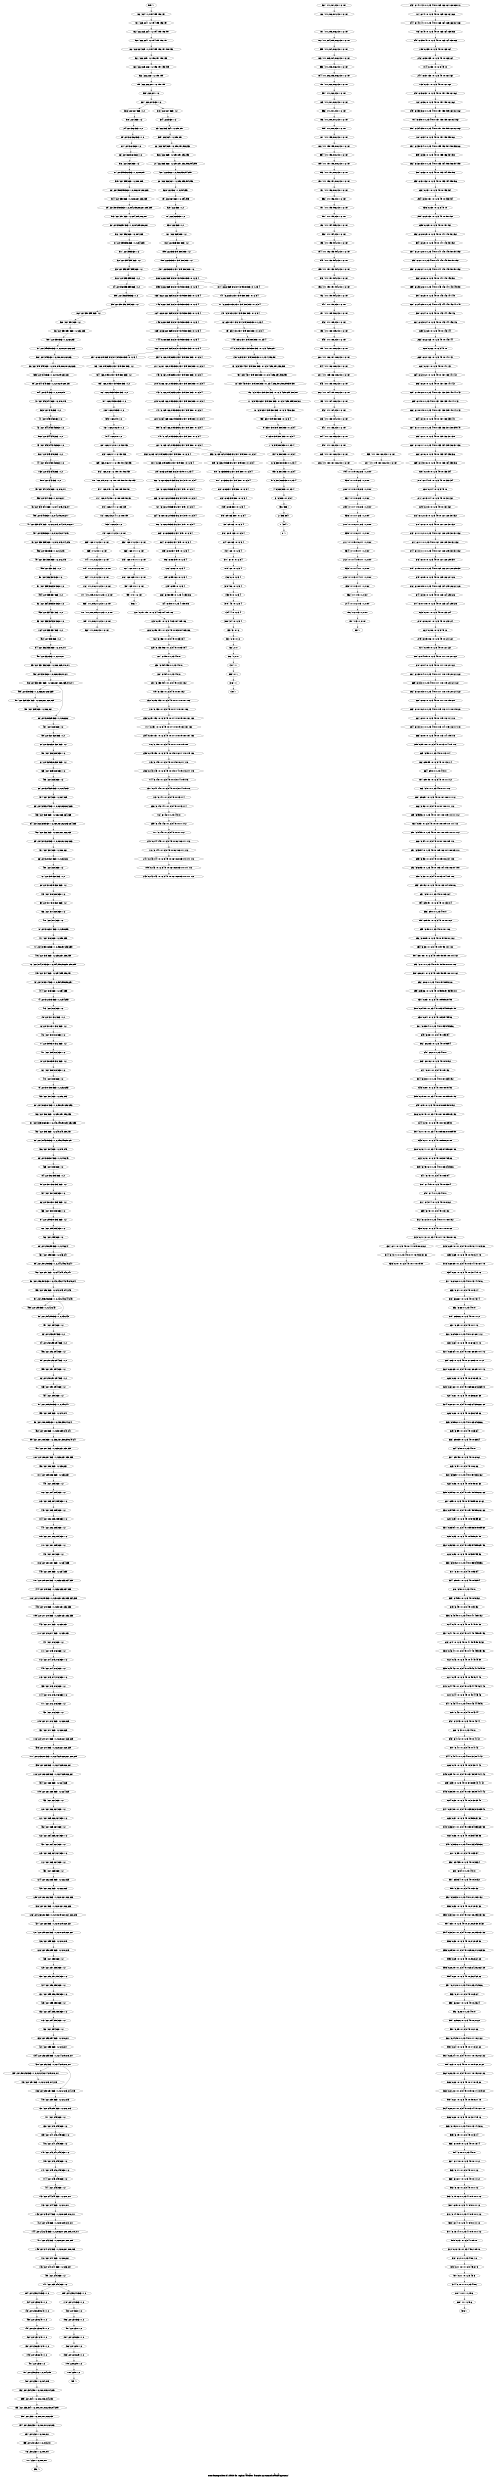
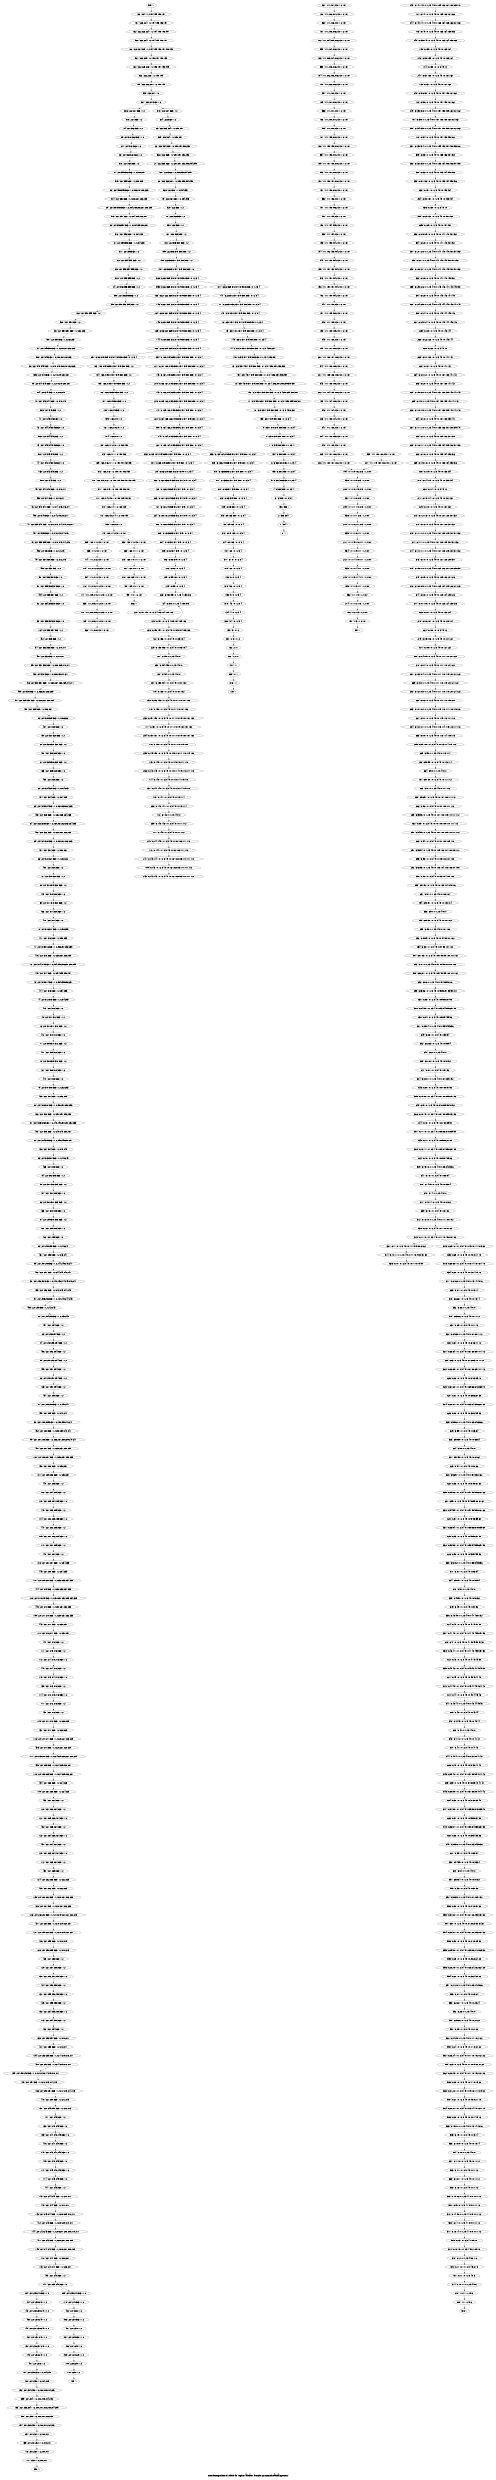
none -> (334, 23)
(175, 599) -> (182, 614)
(51, 613) -> none
(63, 700) -> (45, 713)
(63, 1307) -> (47, 1312)
(70, 2077) -> (47, 2086)
